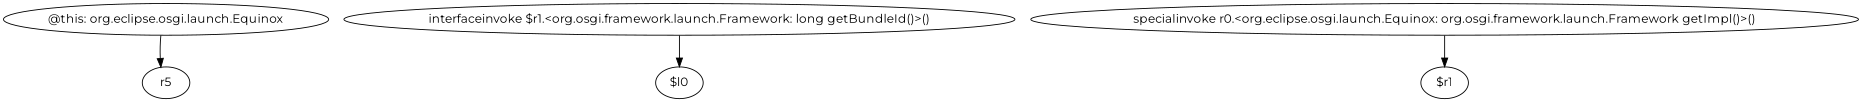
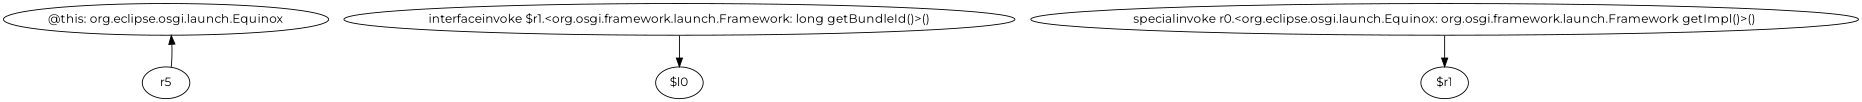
(160, 47) -> (172, 56)
